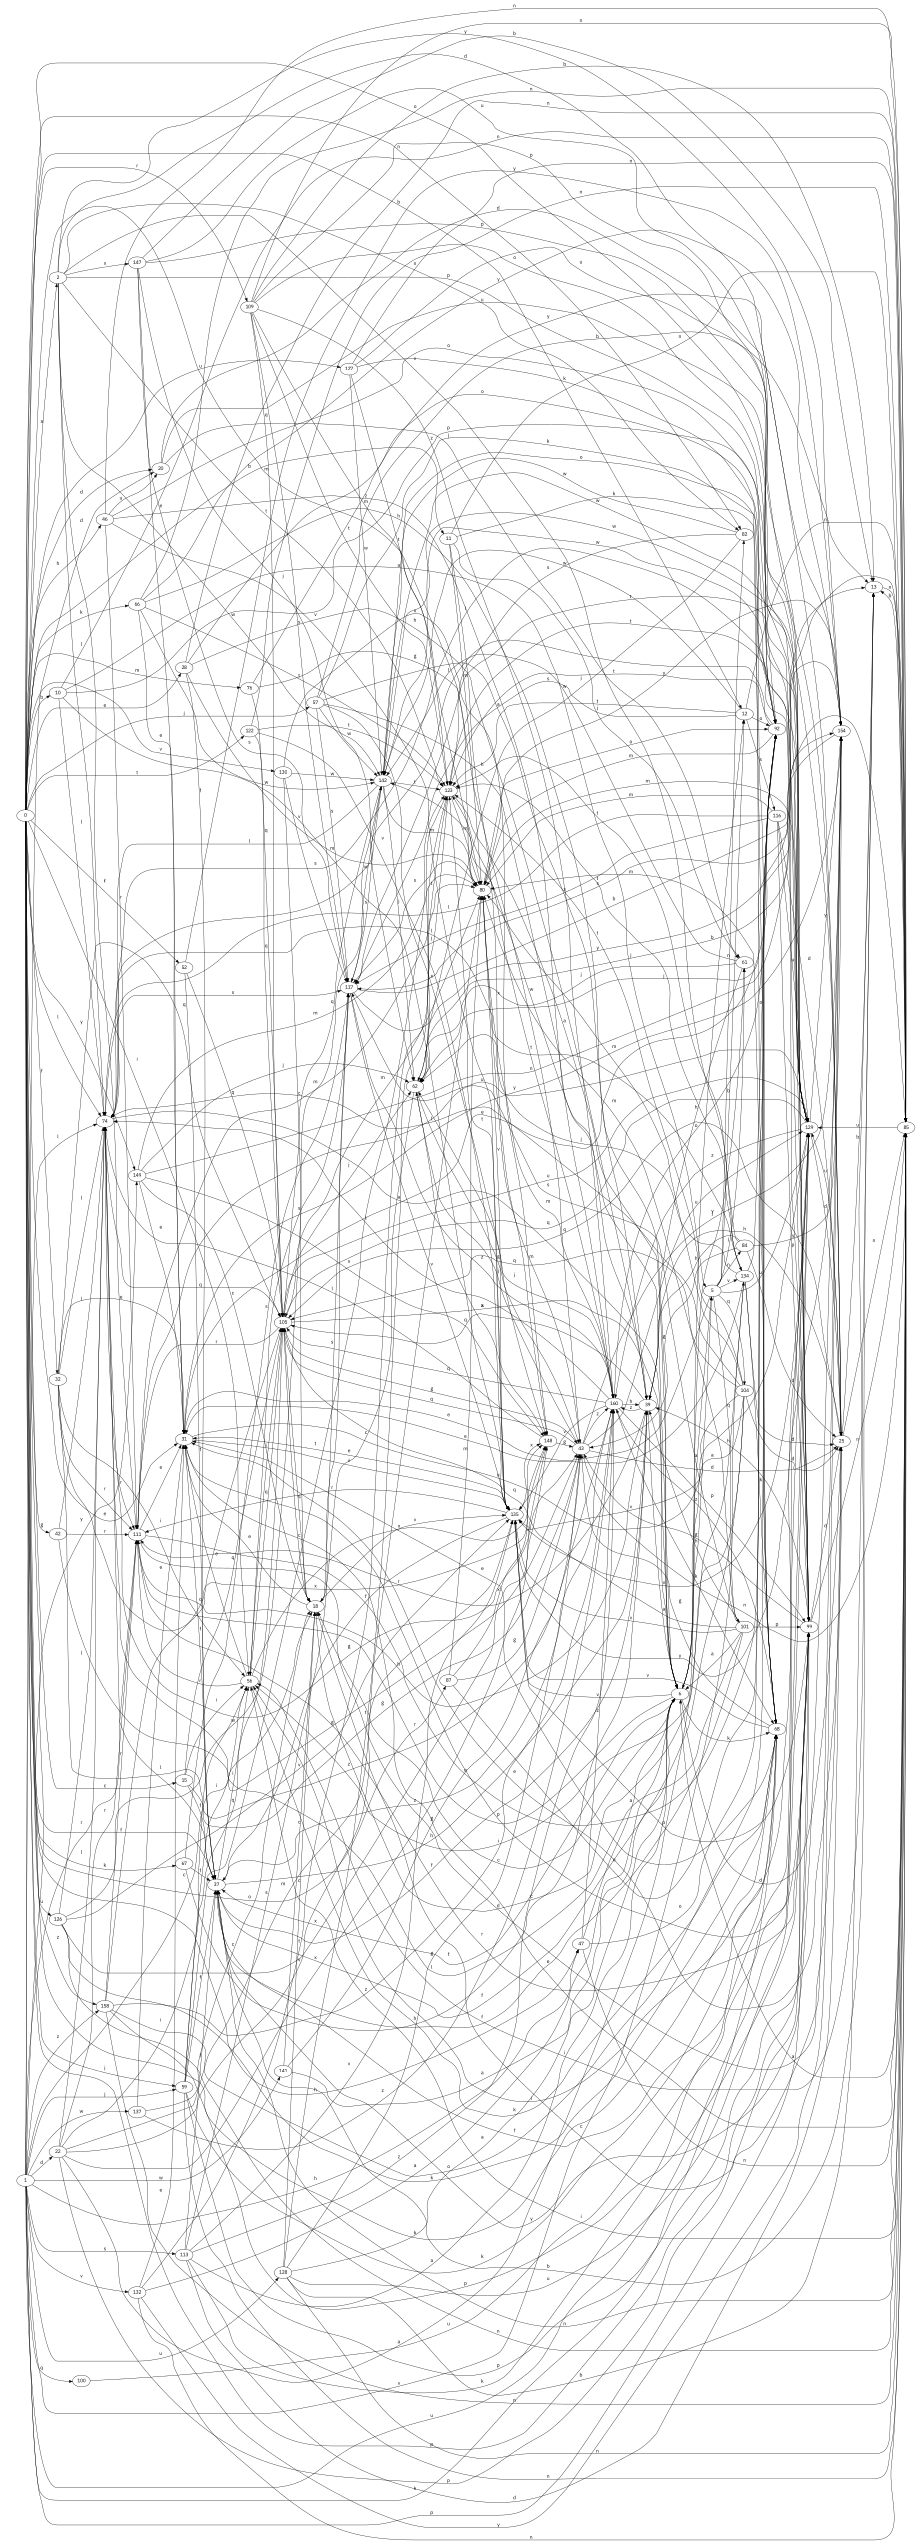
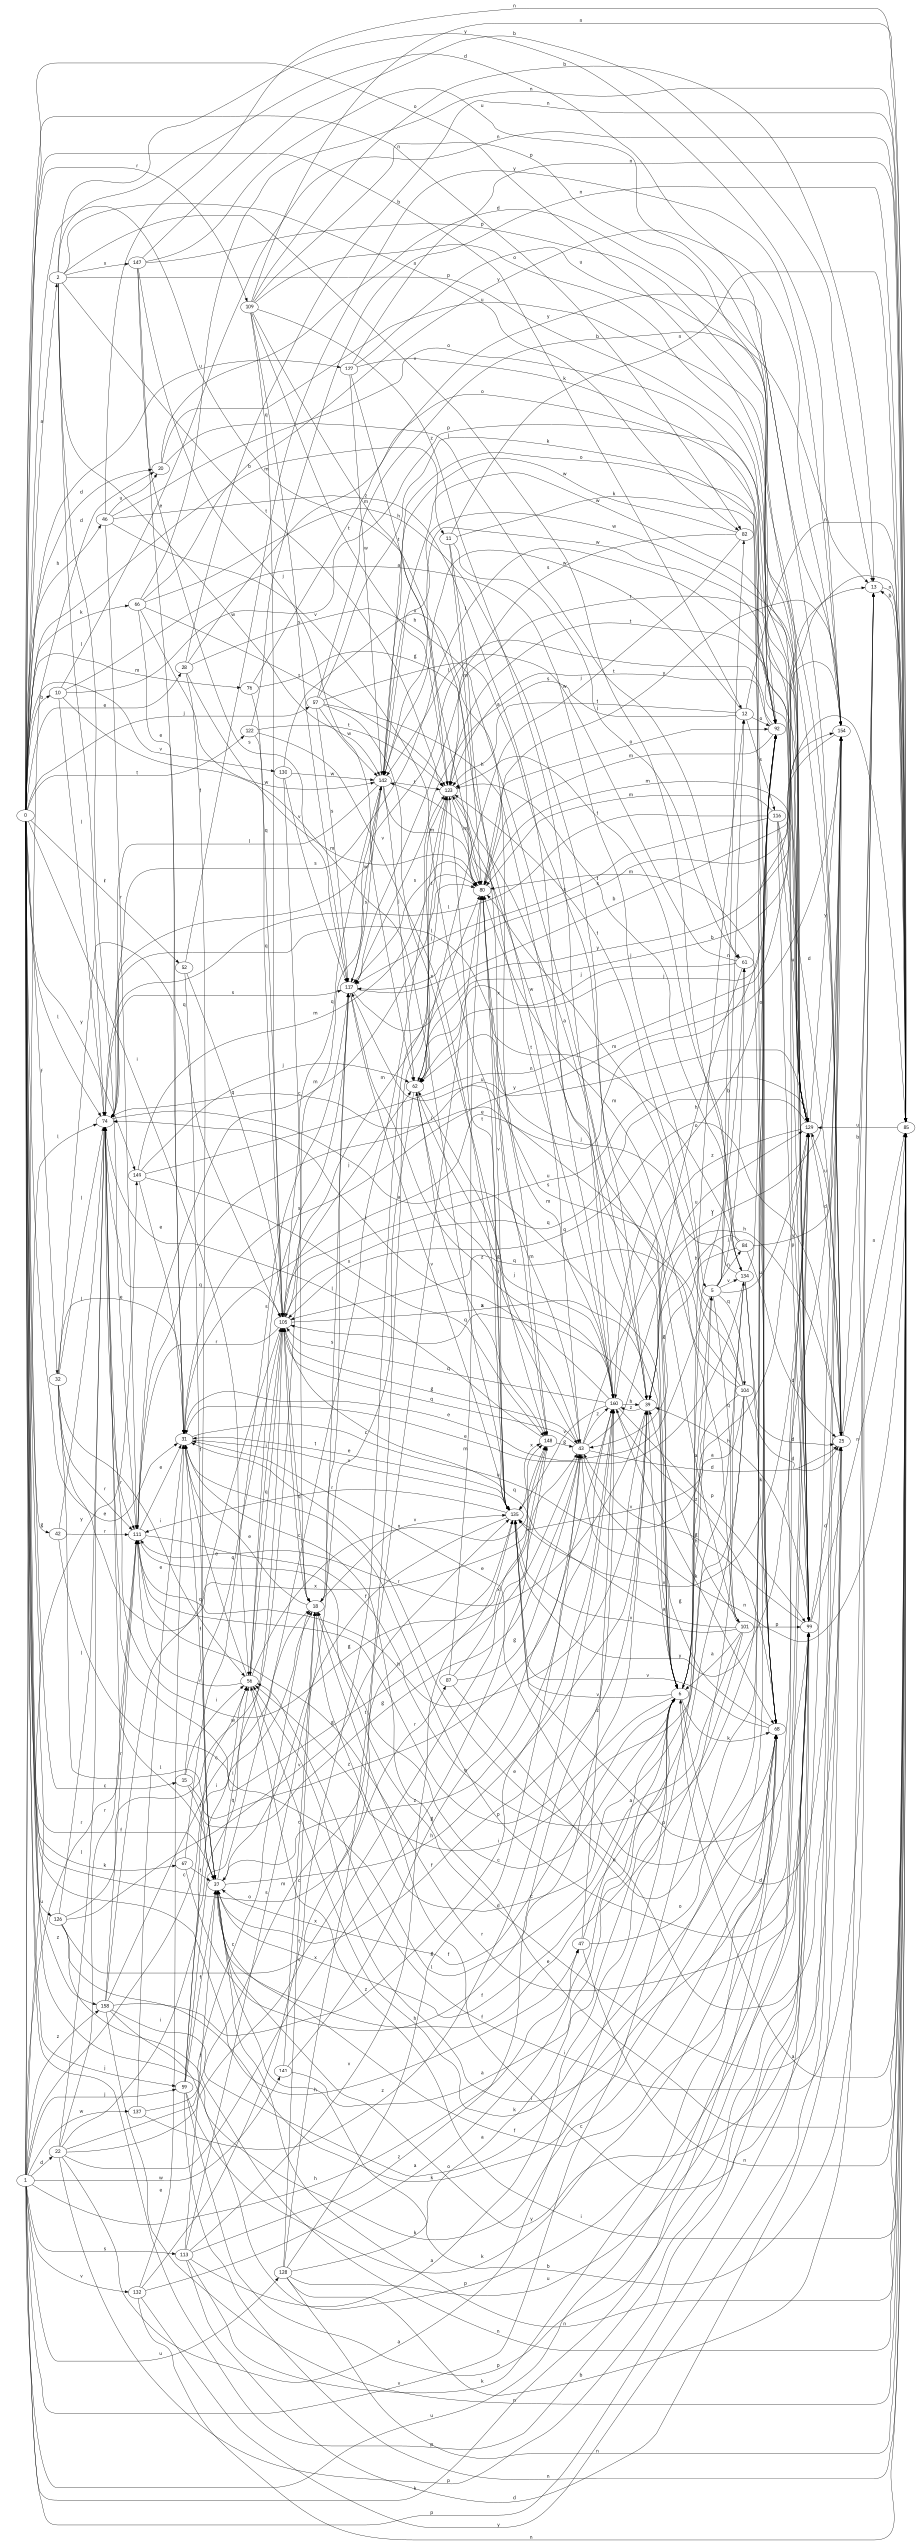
(251, 1374) -> (197, 1812)
(81, 2381) -> none
